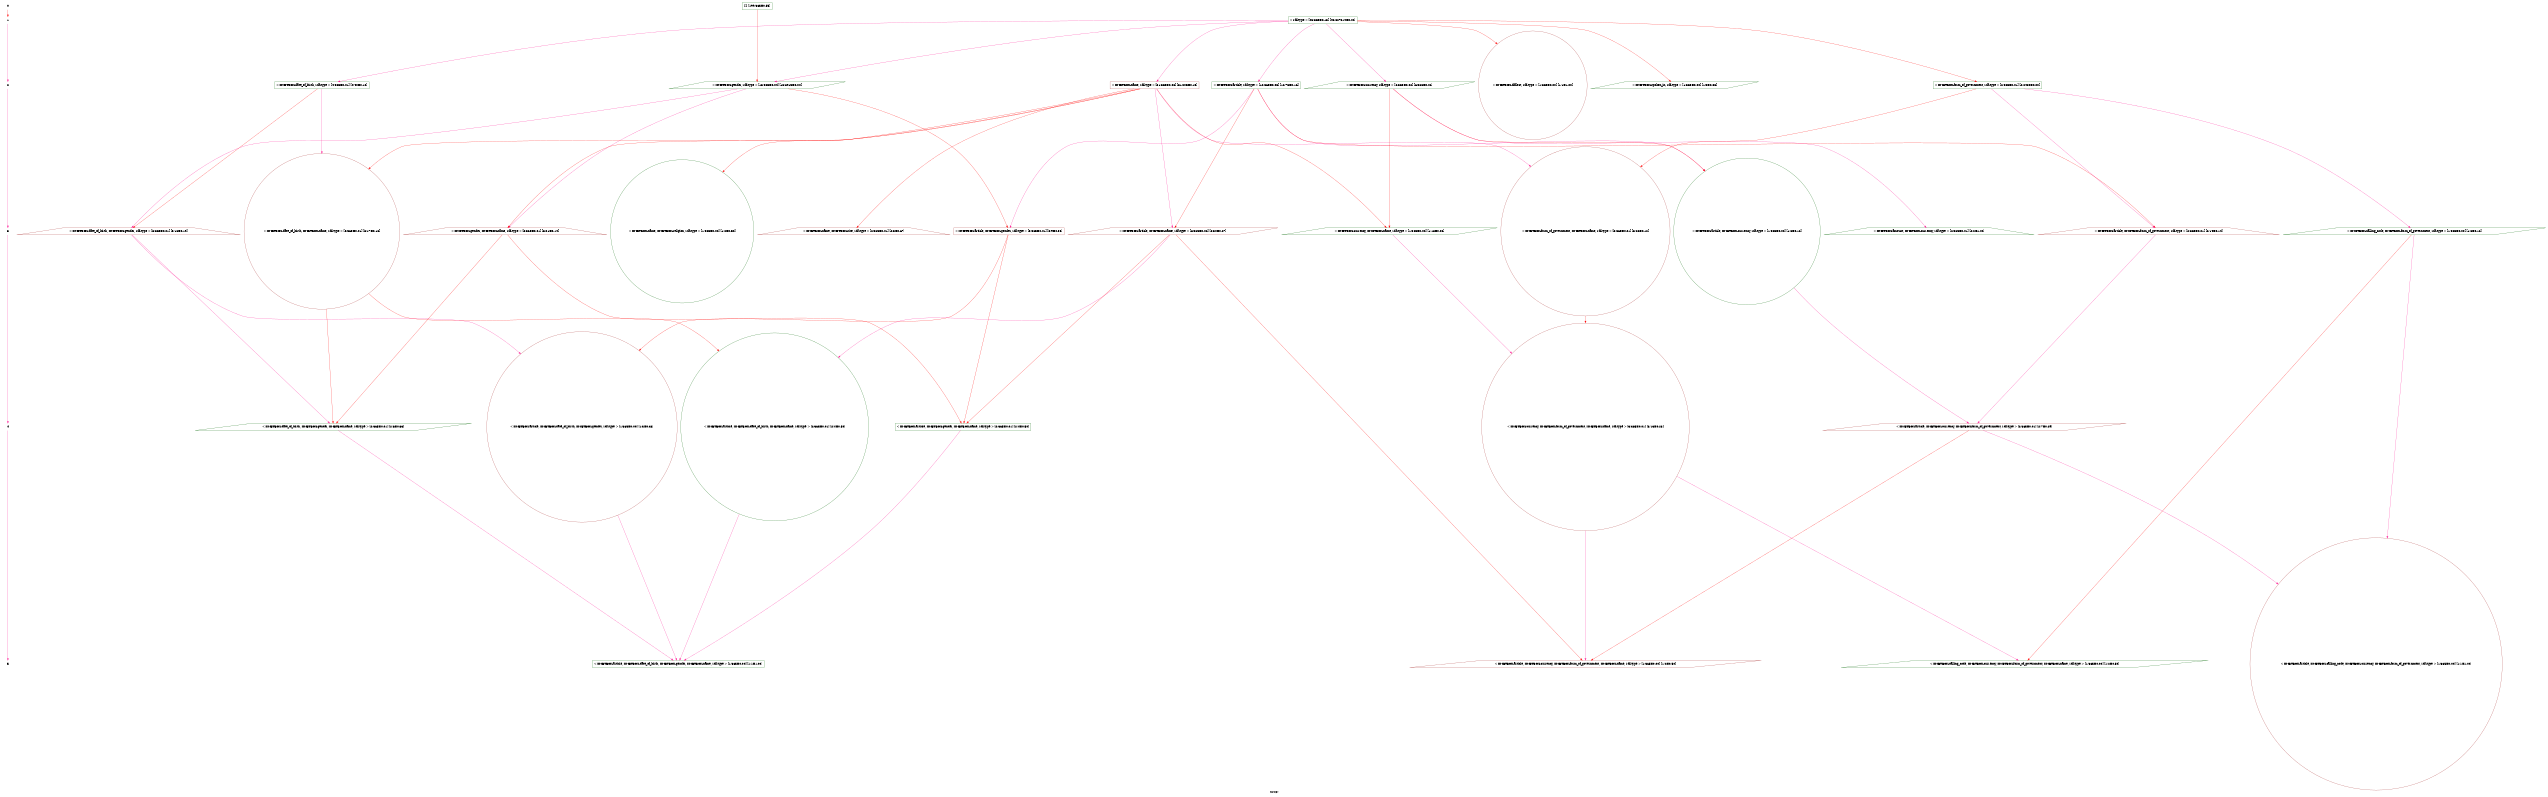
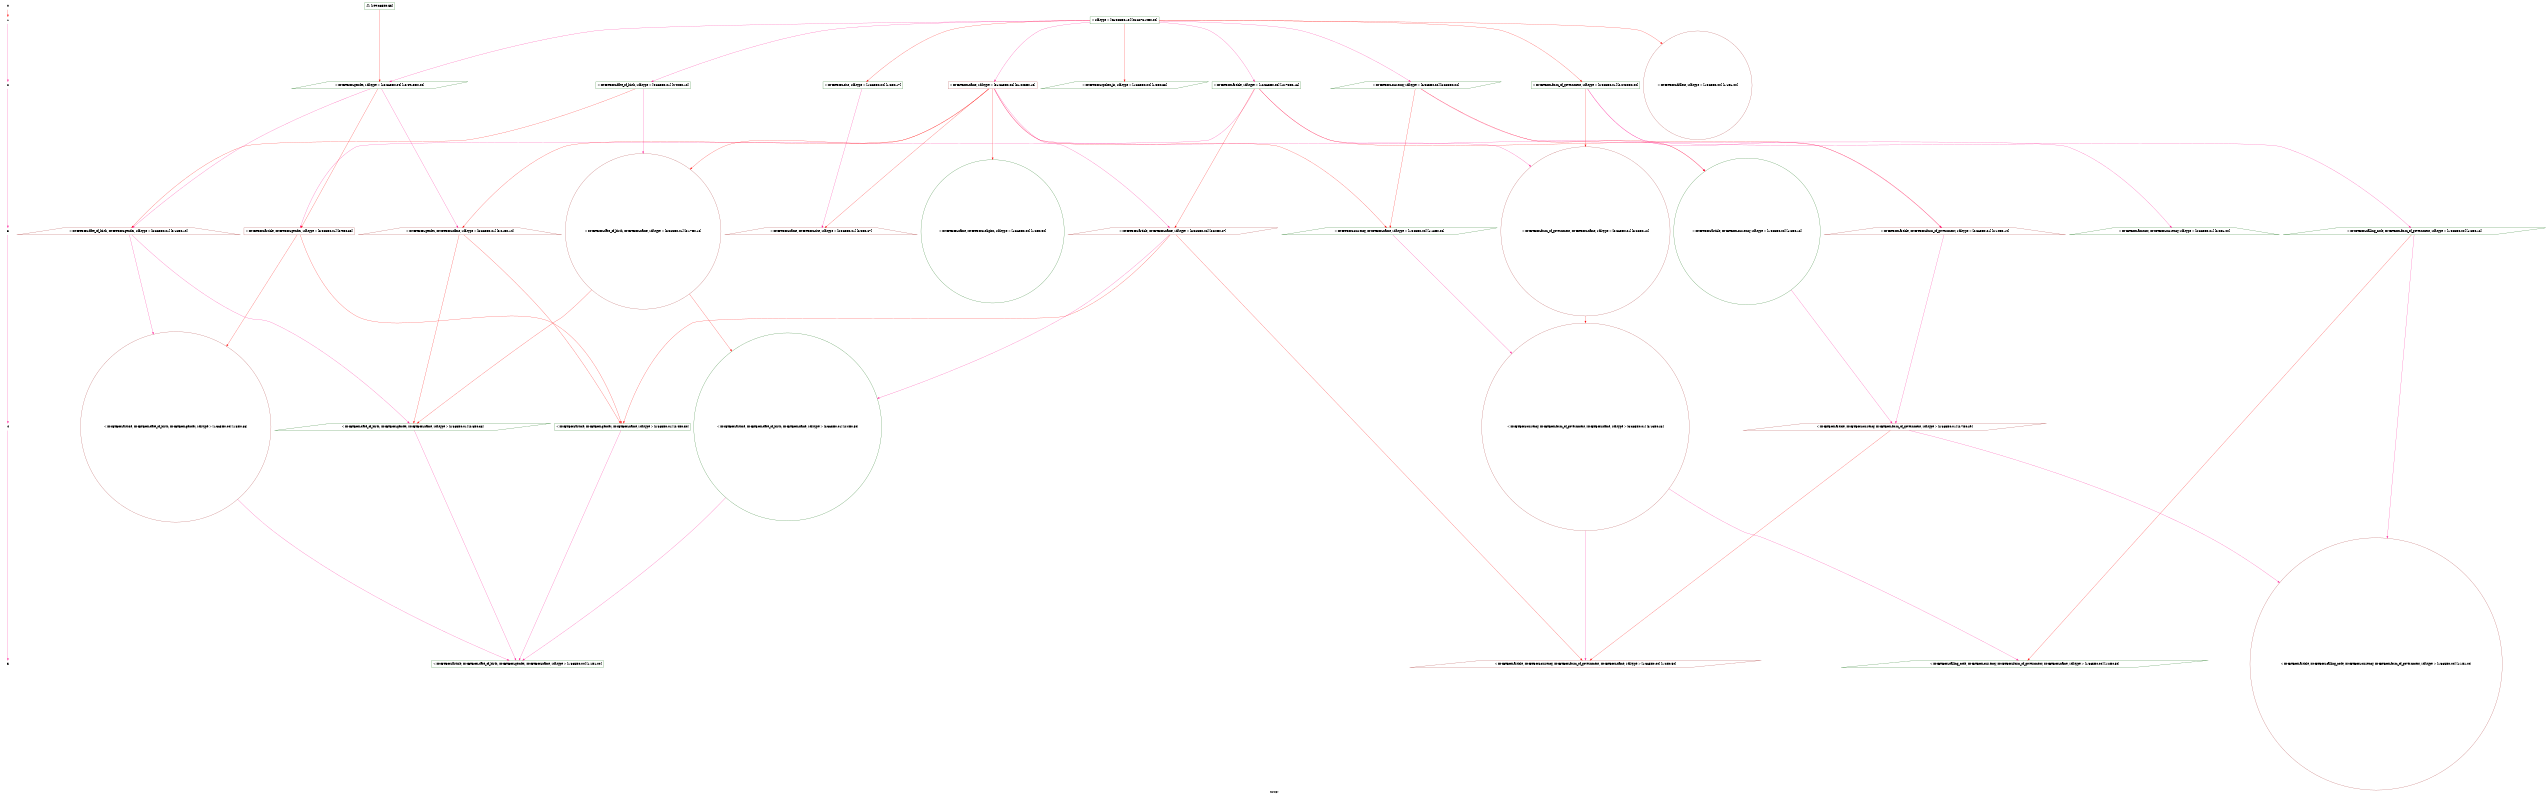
none -> (863, 85)
